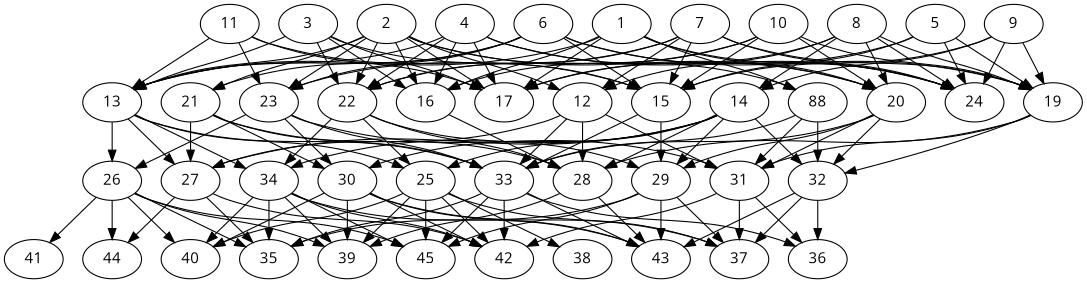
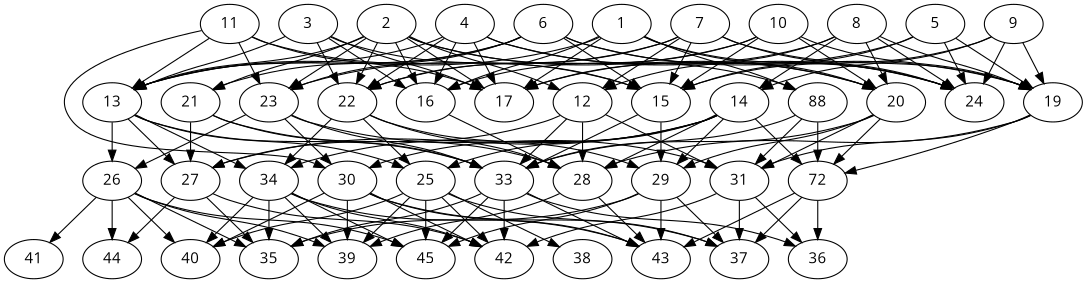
(264, 139) -> (101, 138)
(818, 181) -> (818, 181)
